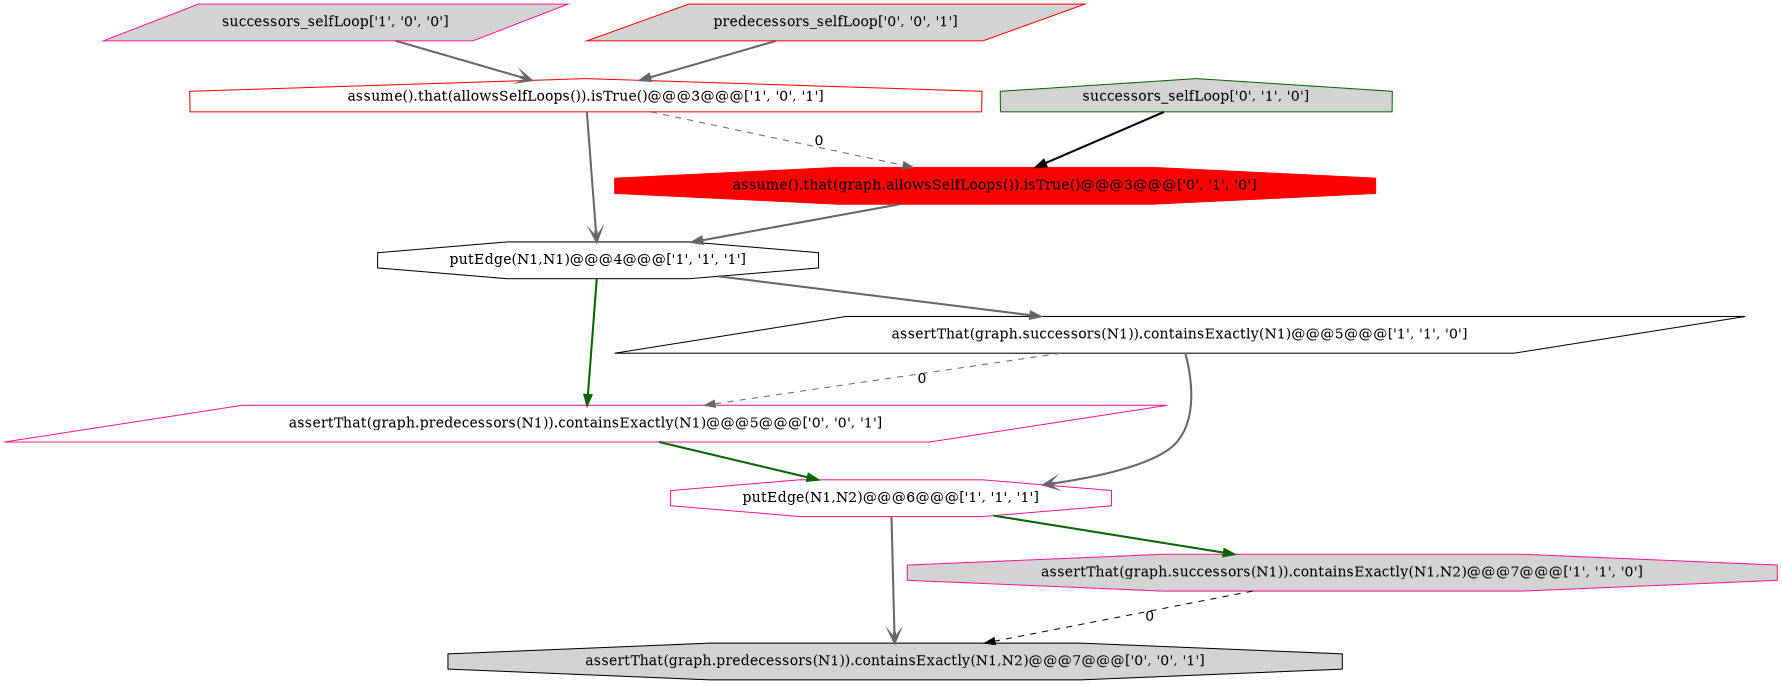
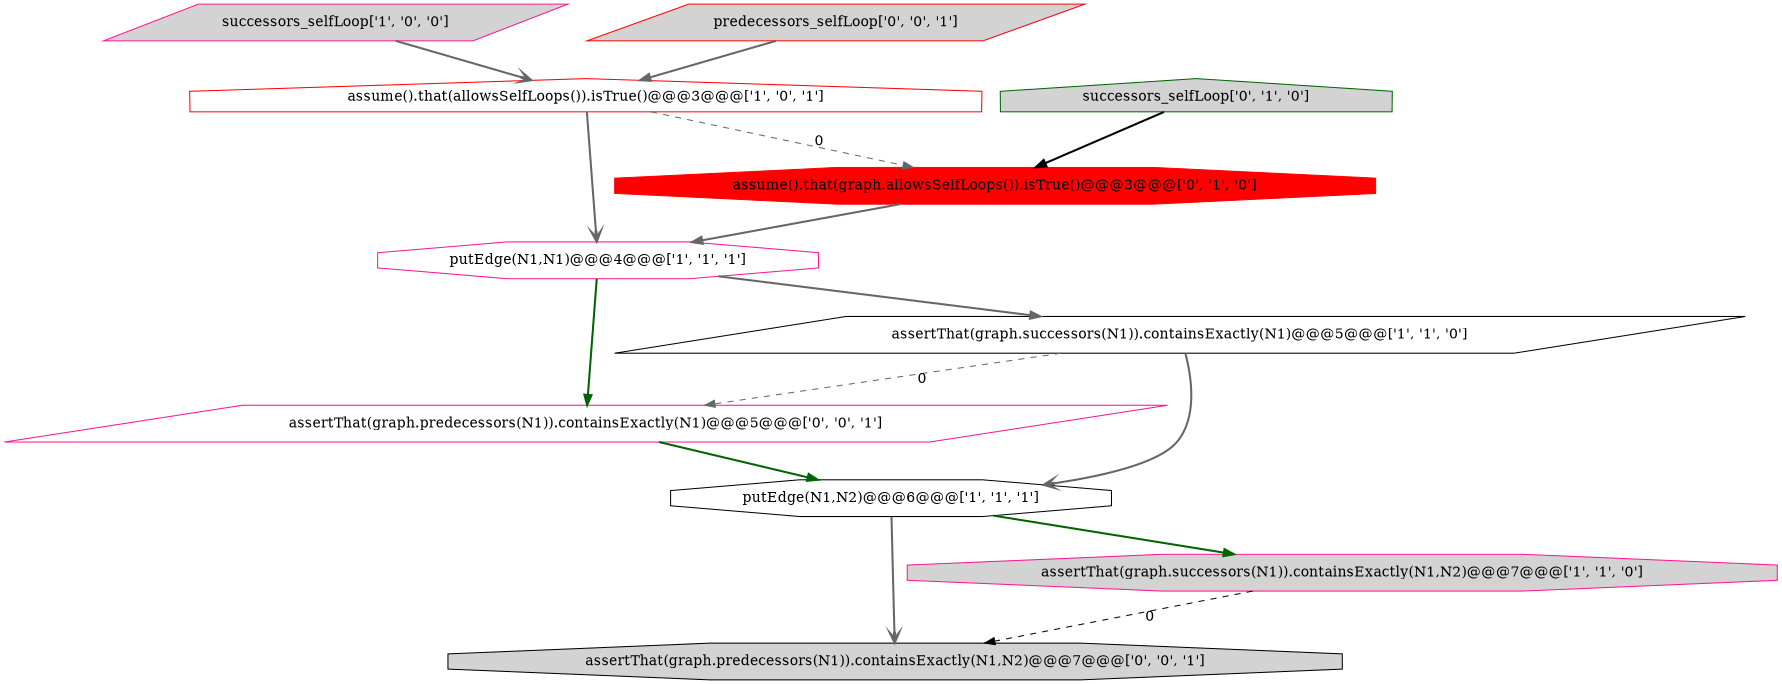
(598, 260) -> (598, 260)
(891, 498) -> (891, 498)
